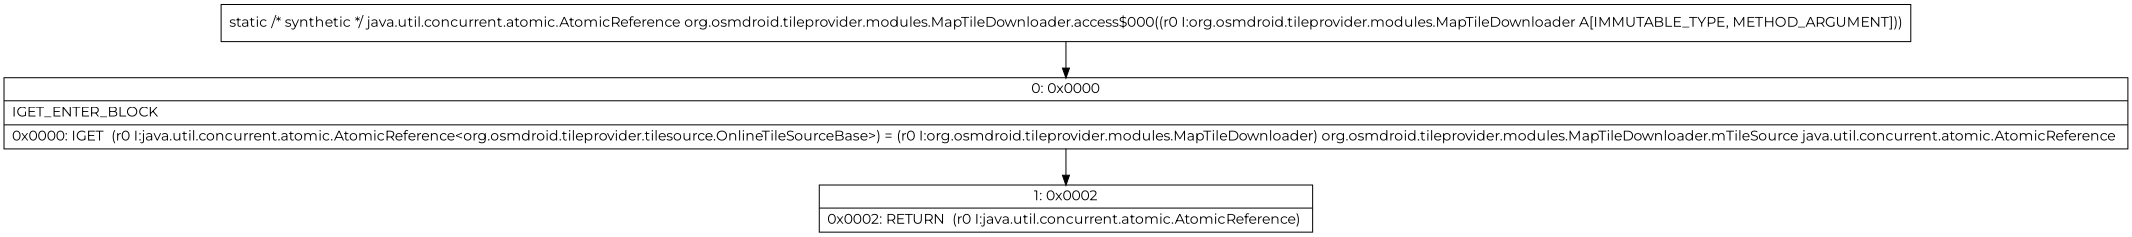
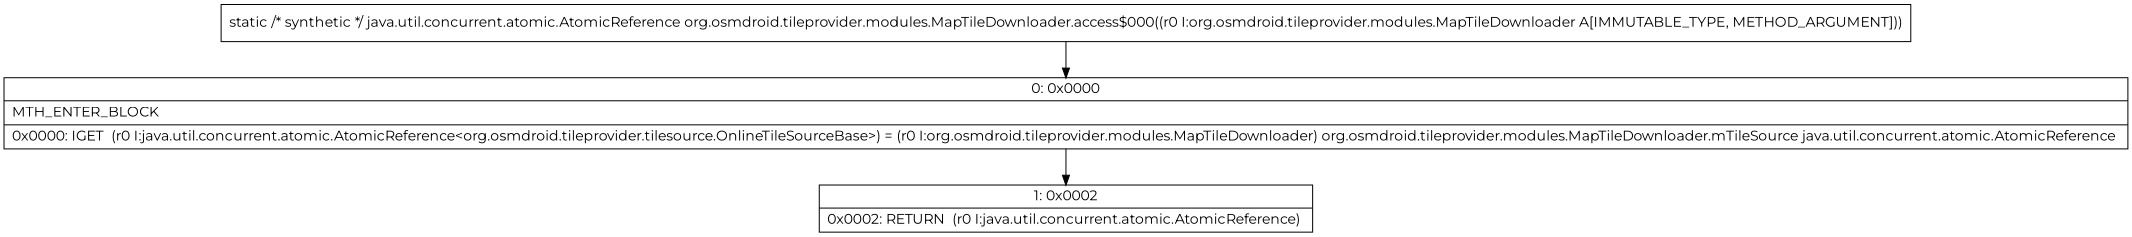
(85, 112) -> (86, 112)
